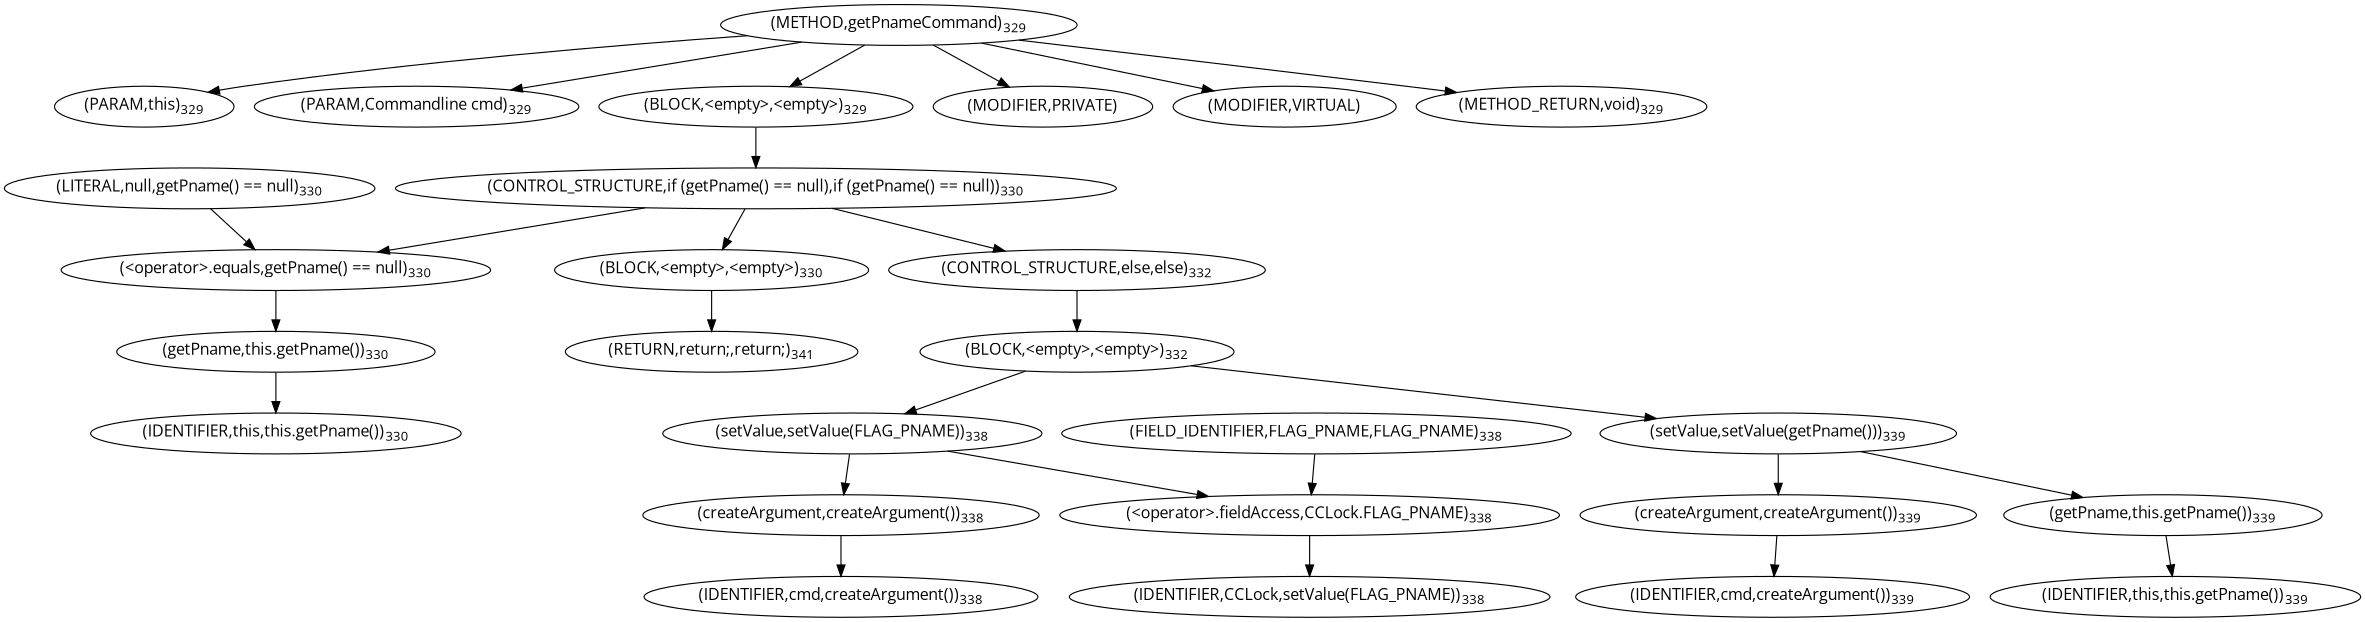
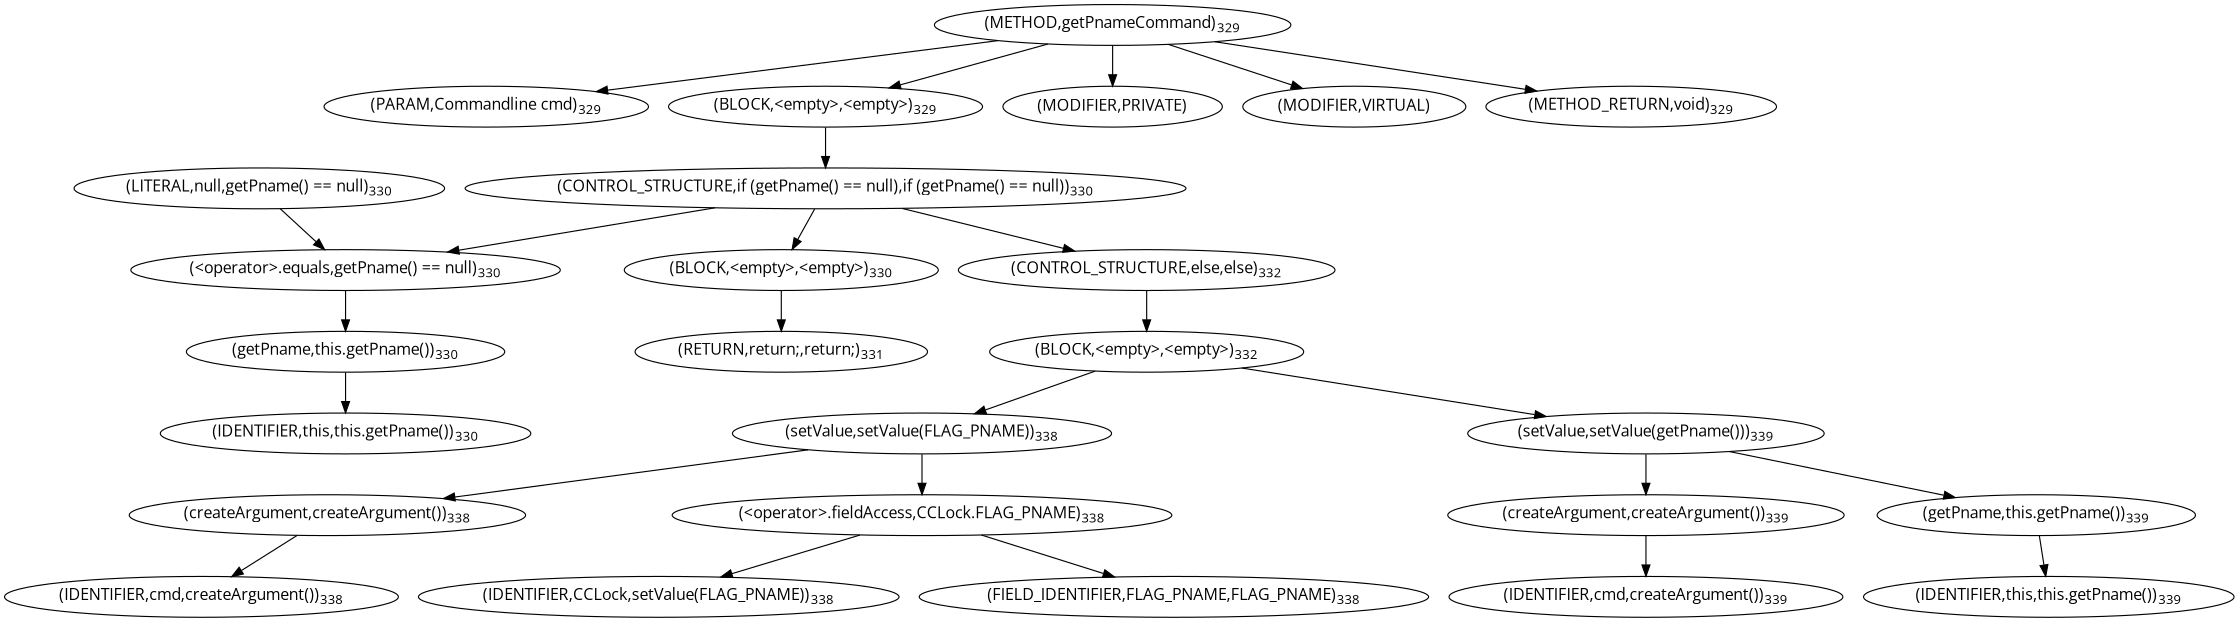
(144, 107) -> none
(803, 350) -> (873, 350)
(1314, 469) -> (1042, 554)
